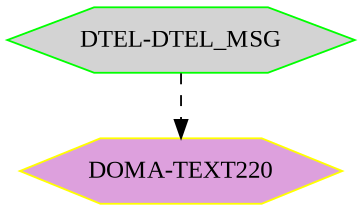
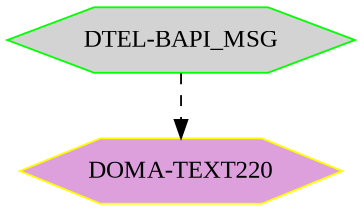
(181, 40) -> (181, 40)
